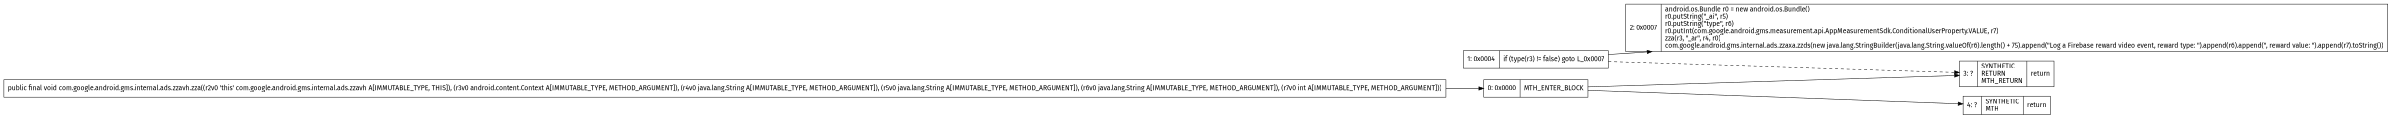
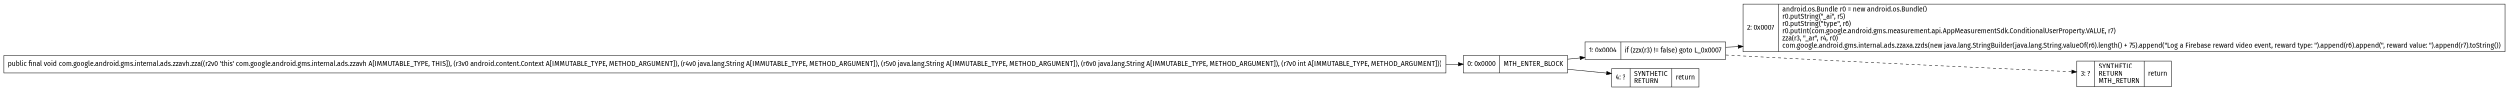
(1554, 59) -> (1673, 50)
(1771, 81) -> (1574, 59)
(1992, 109) -> (1646, 81)
